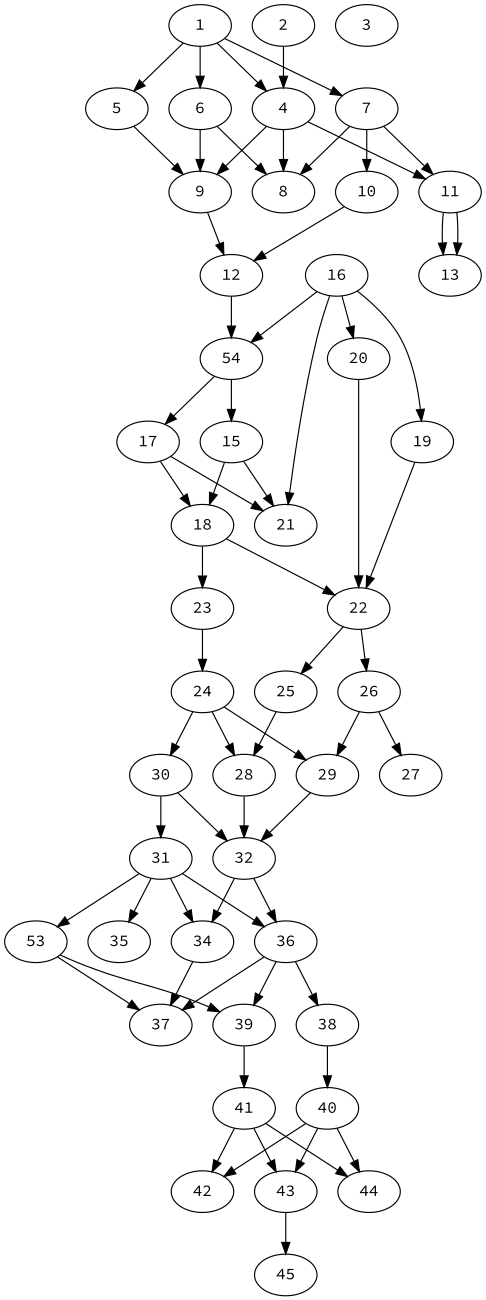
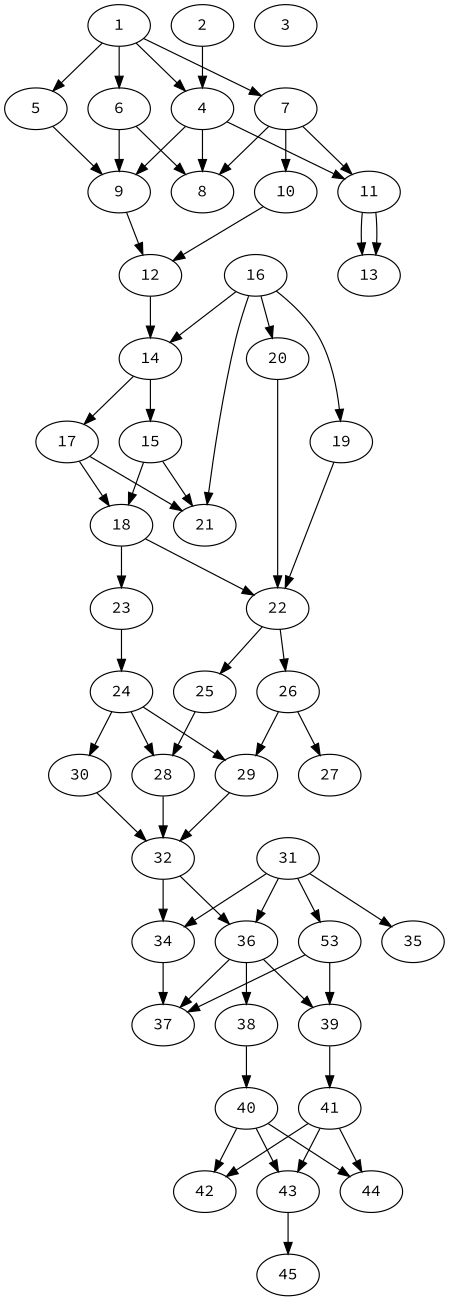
(231, 359) -> (150, 359)
(161, 811) -> none
